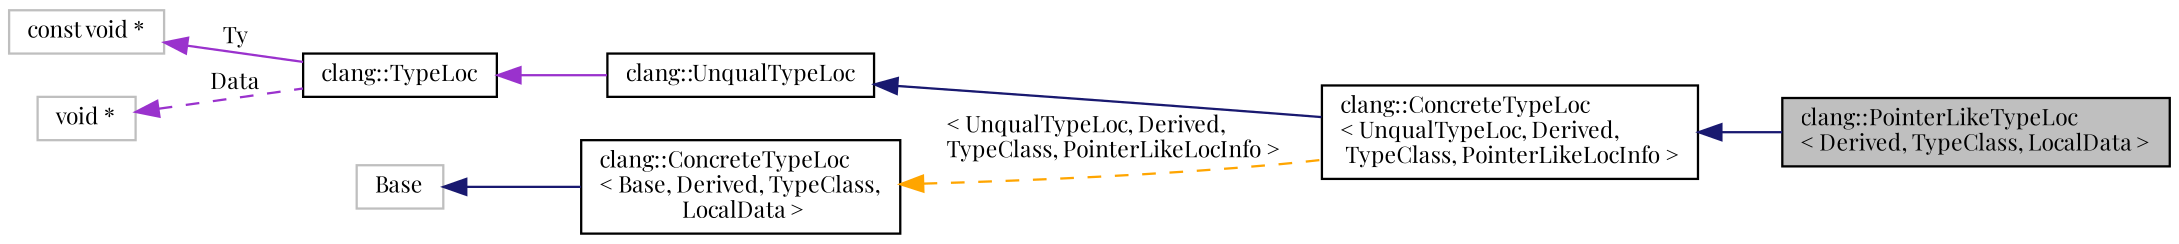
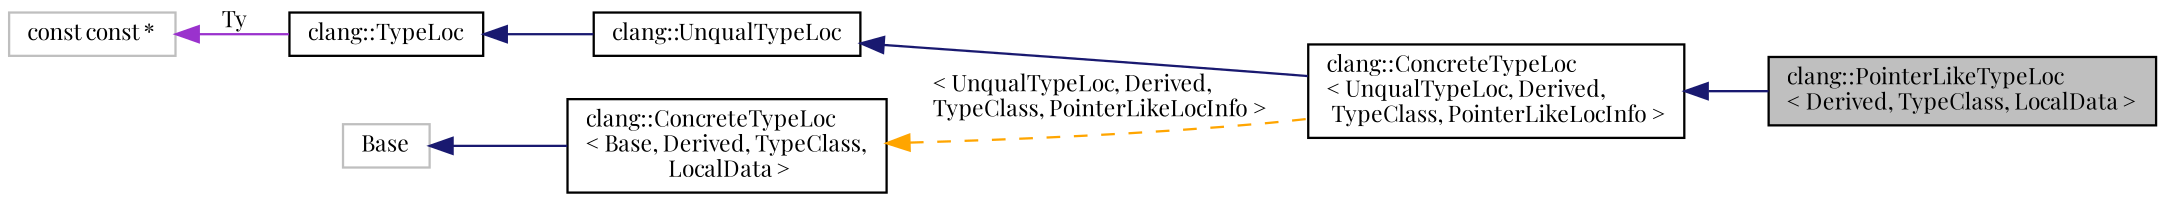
(87, 32) -> (92, 34)
(564, 75) -> (550, 34)
(87, 119) -> none
